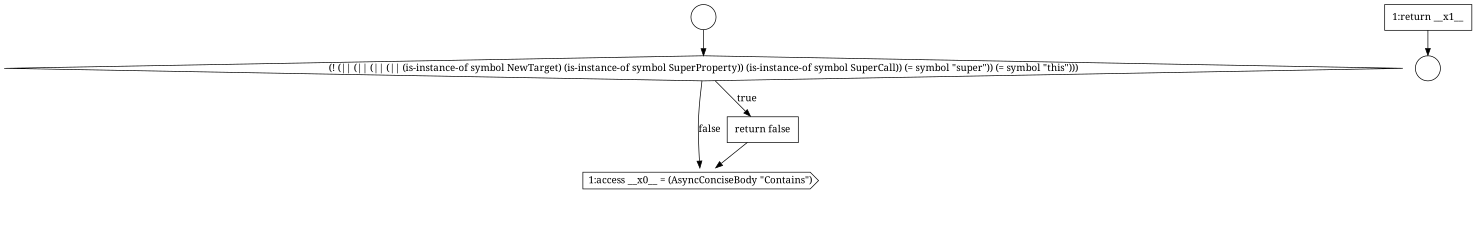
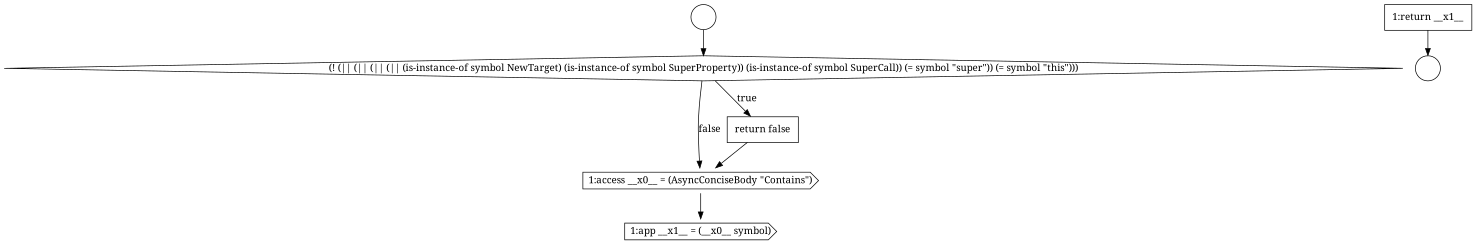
none -> (701, 231)
